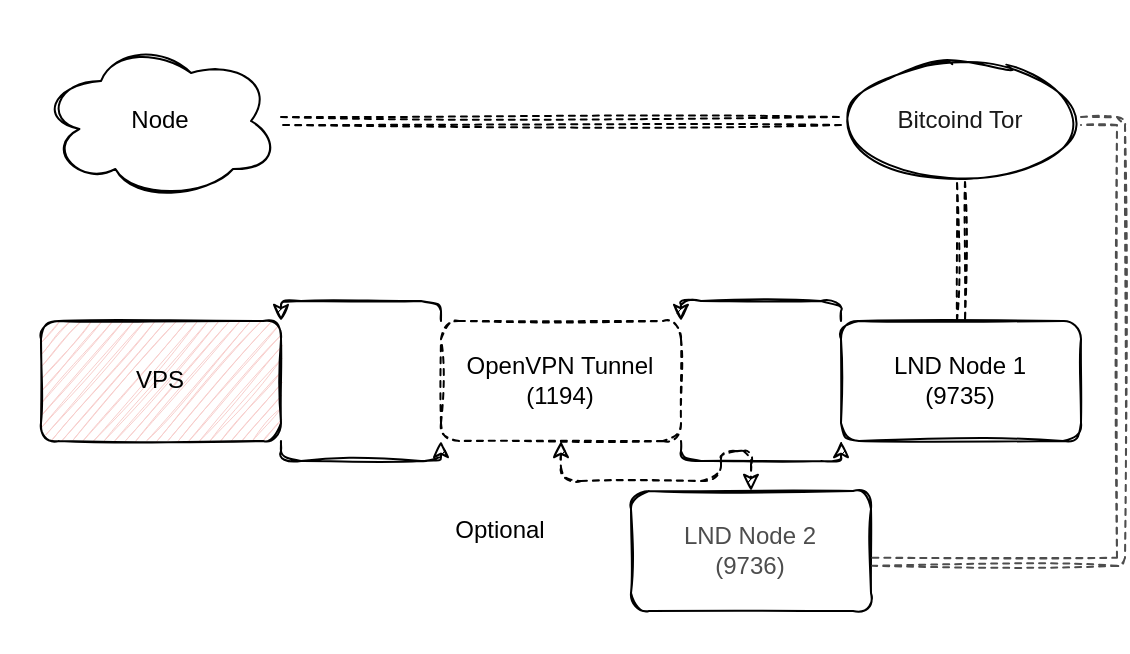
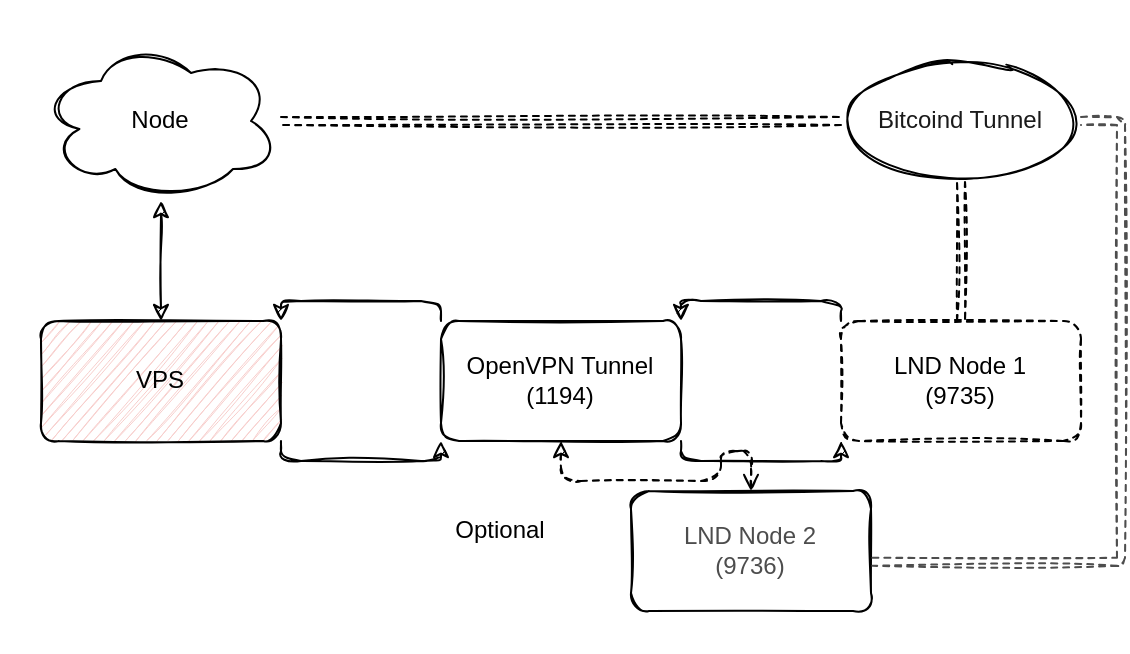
(961, 121) -> (961, 121)
none -> (161, 261)
(561, 381) -> (561, 381)
(961, 381) -> (961, 381)
(751, 471) -> (751, 476)
